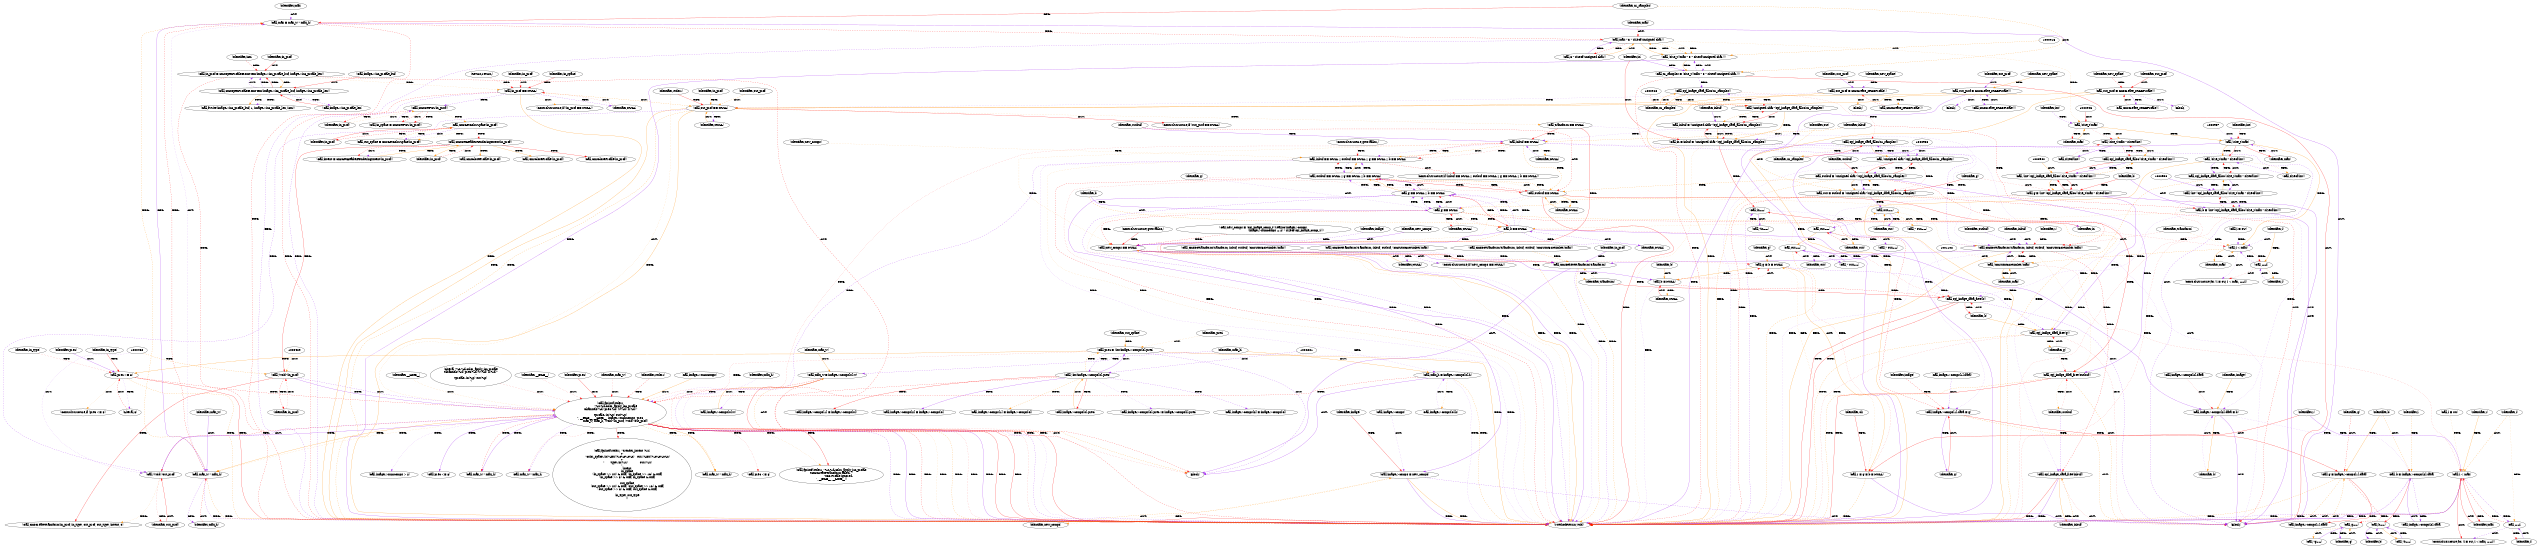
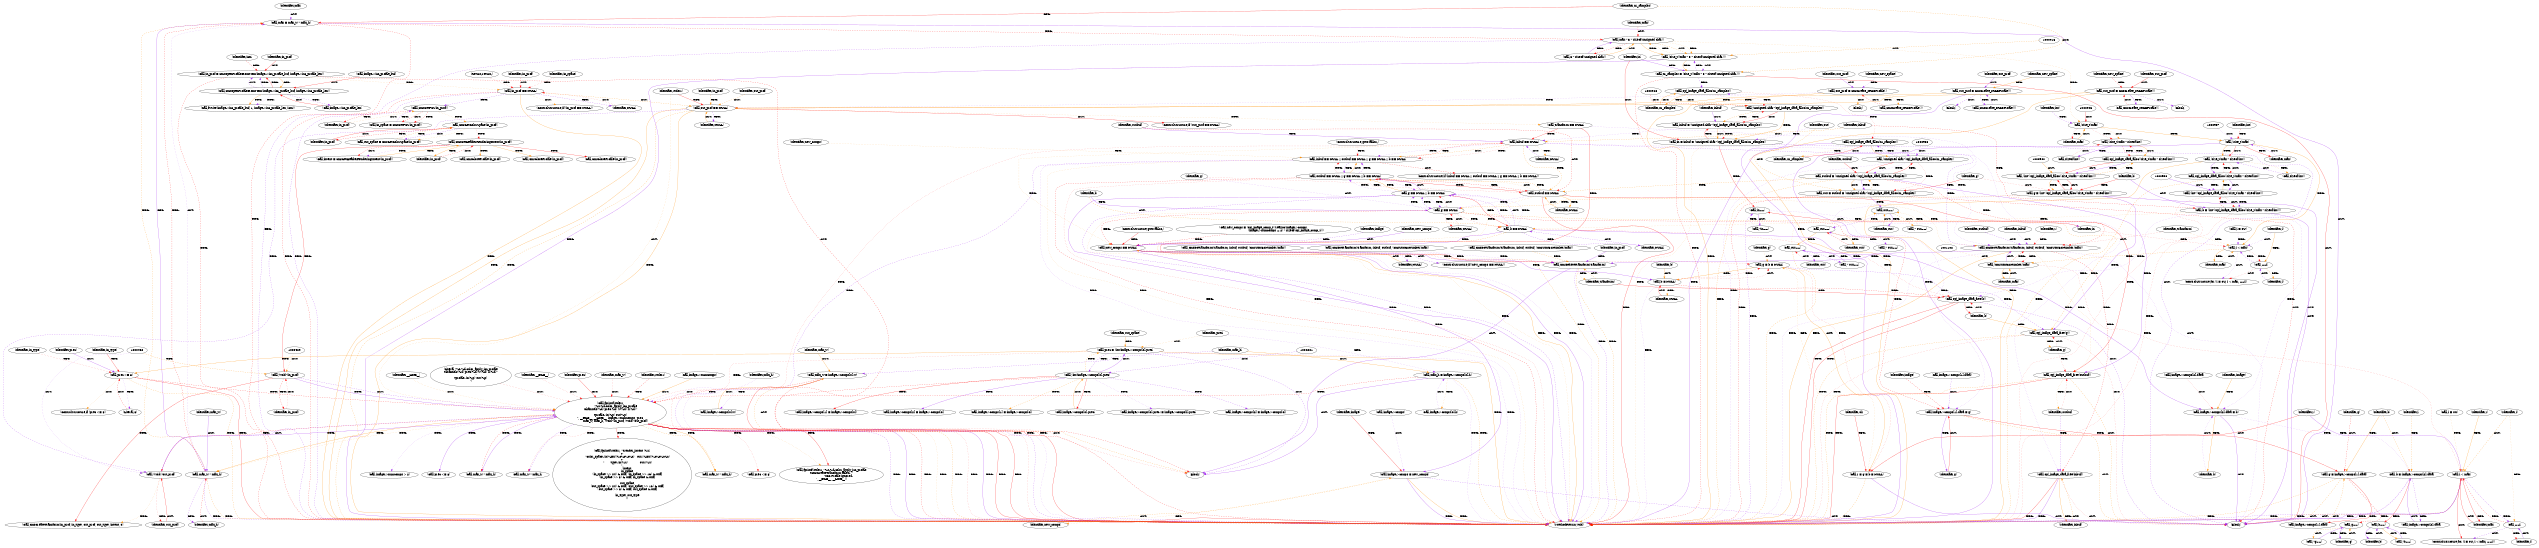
(543, 82) -> (543, 82)
